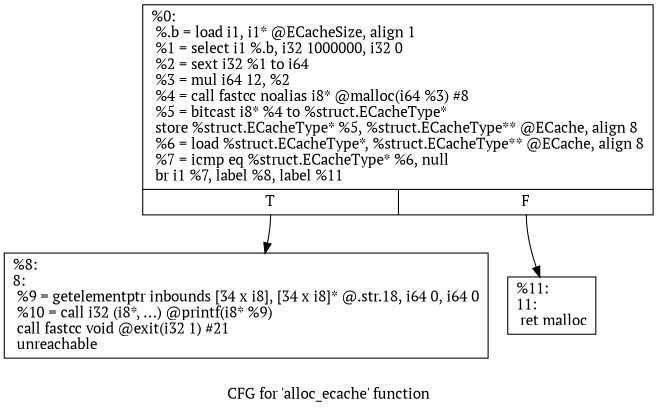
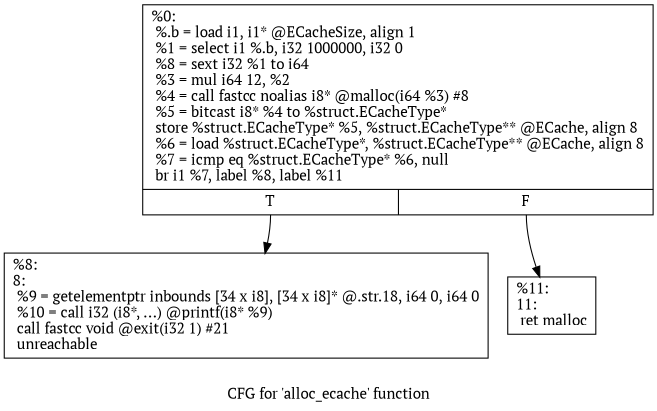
(230, 65) -> (230, 65)
